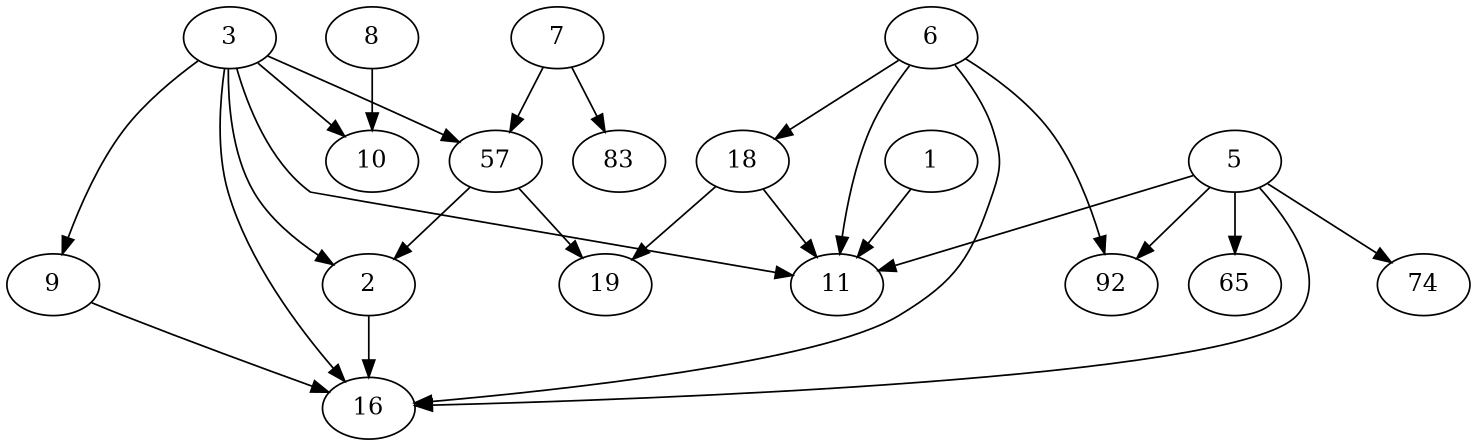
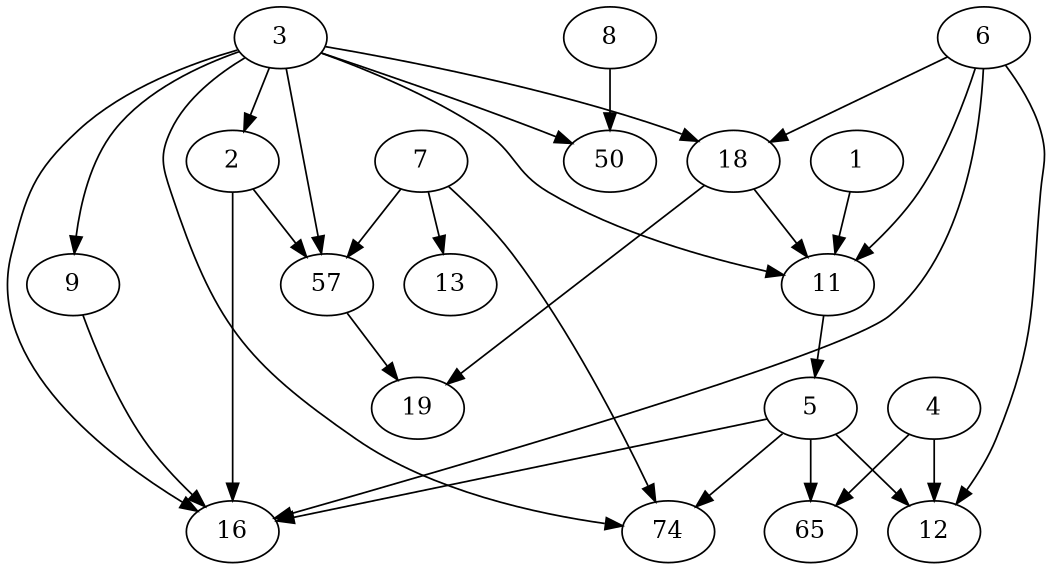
none -> (505, 83)
(372, 161) -> (610, 161)
(619, 161) -> (451, 285)
(1044, 221) -> (821, 336)
(431, 224) -> (274, 216)
(1112, 285) -> (934, 532)
none -> (562, 327)
none -> (270, 371)
none -> (934, 408)
